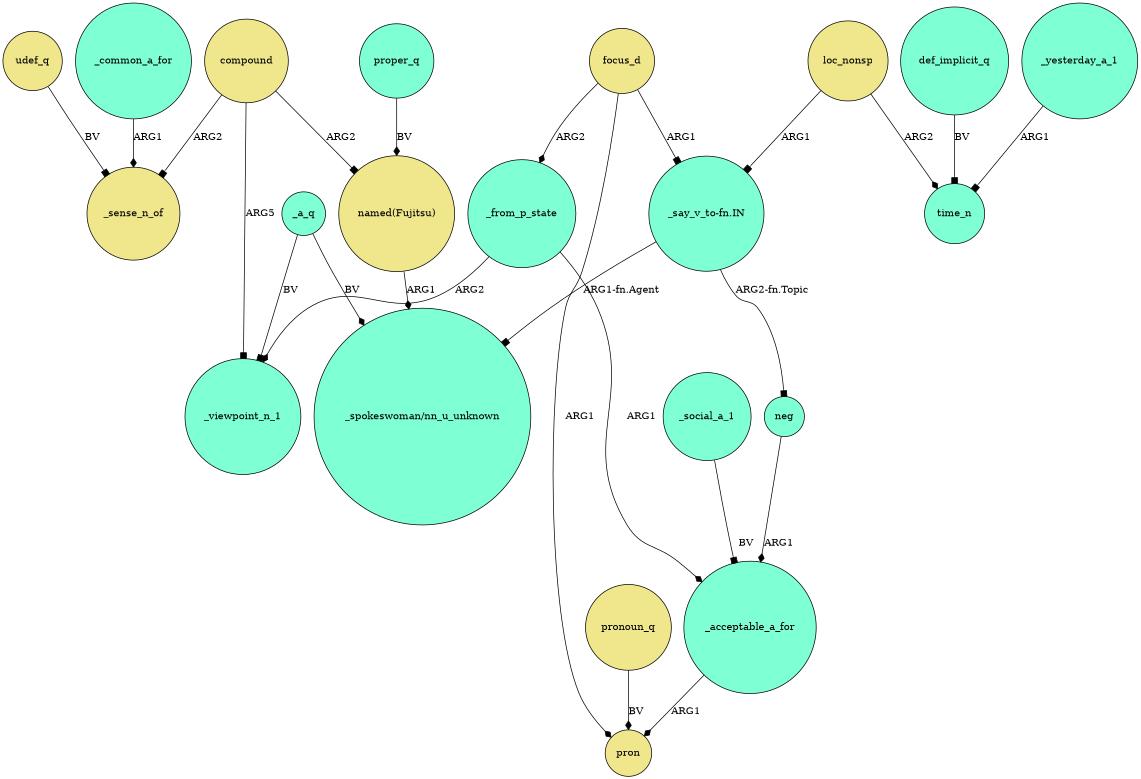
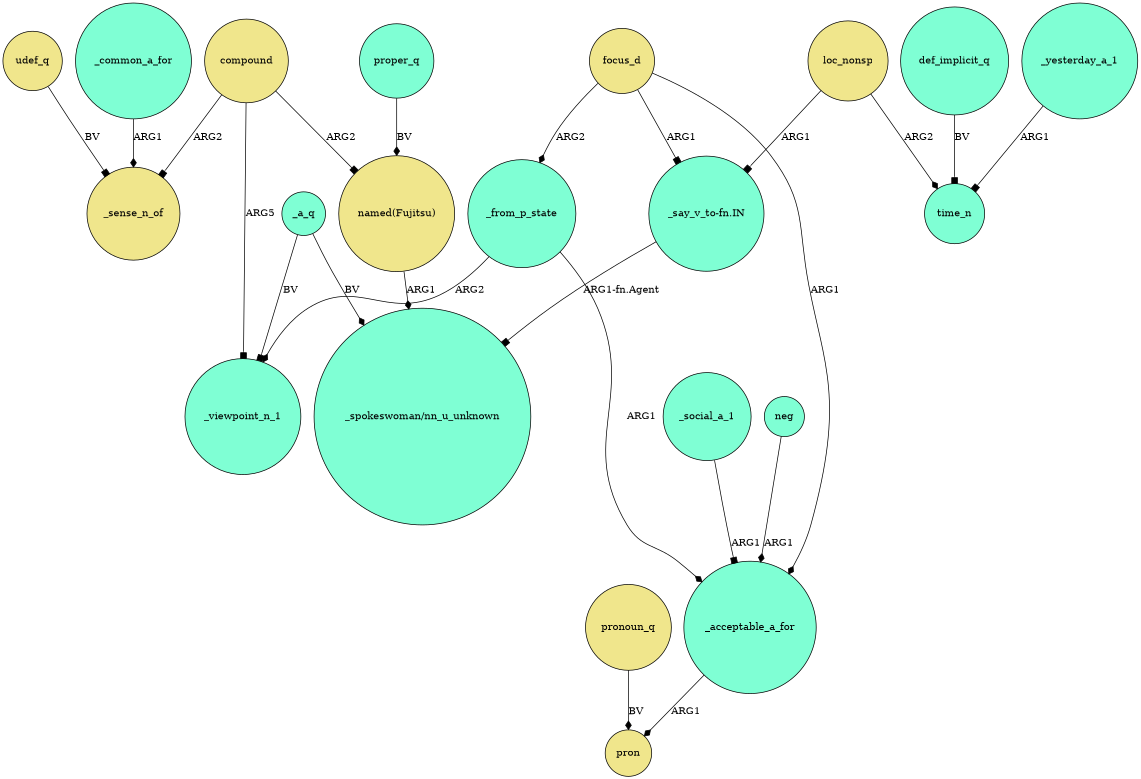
(766, 321) -> none
(555, 413) -> (809, 288)
(746, 543) -> (746, 543)
